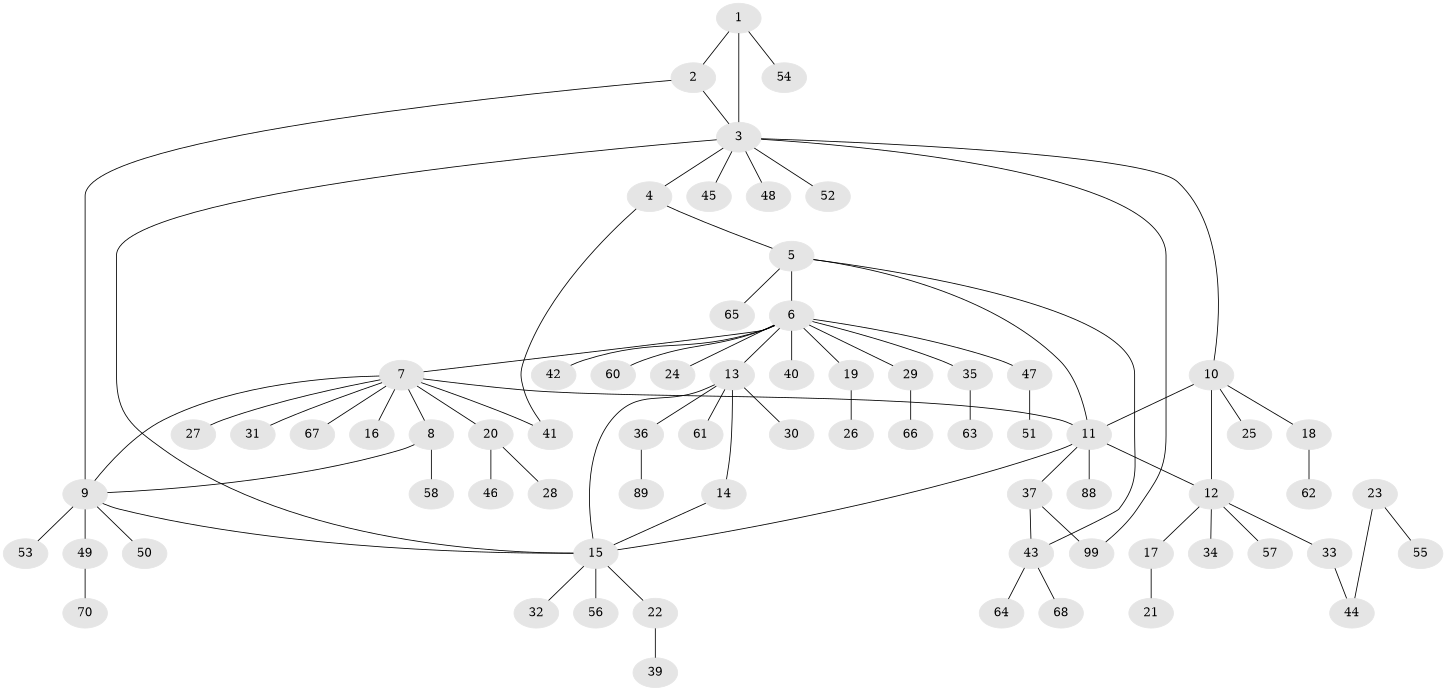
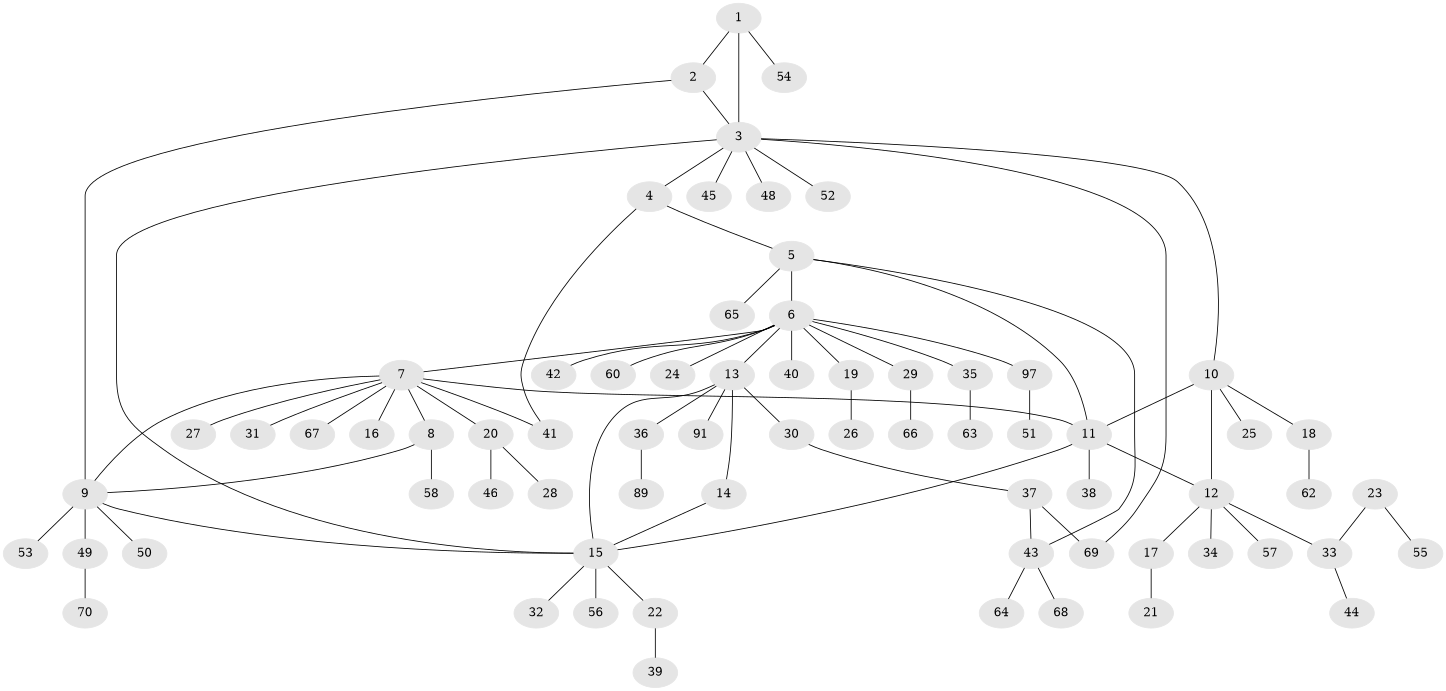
(1030, 375) -> (1030, 375)
(701, 435) -> (701, 435)
(1060, 464) -> (907, 472)
(1089, 494) -> (1089, 494)
(1092, 554) -> (1092, 554)
(1364, 554) -> (1352, 524)
